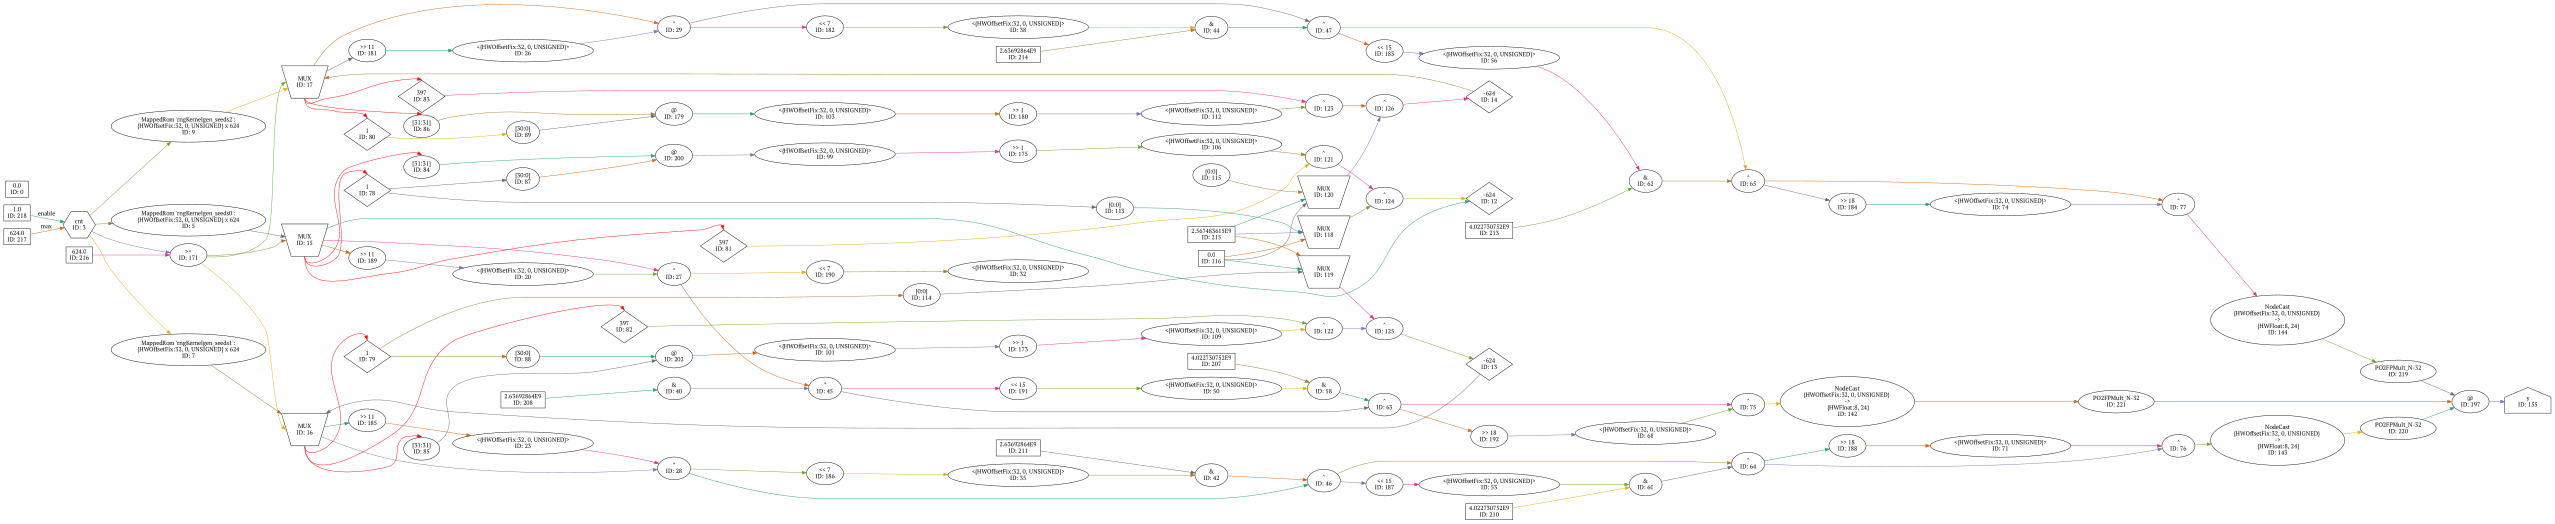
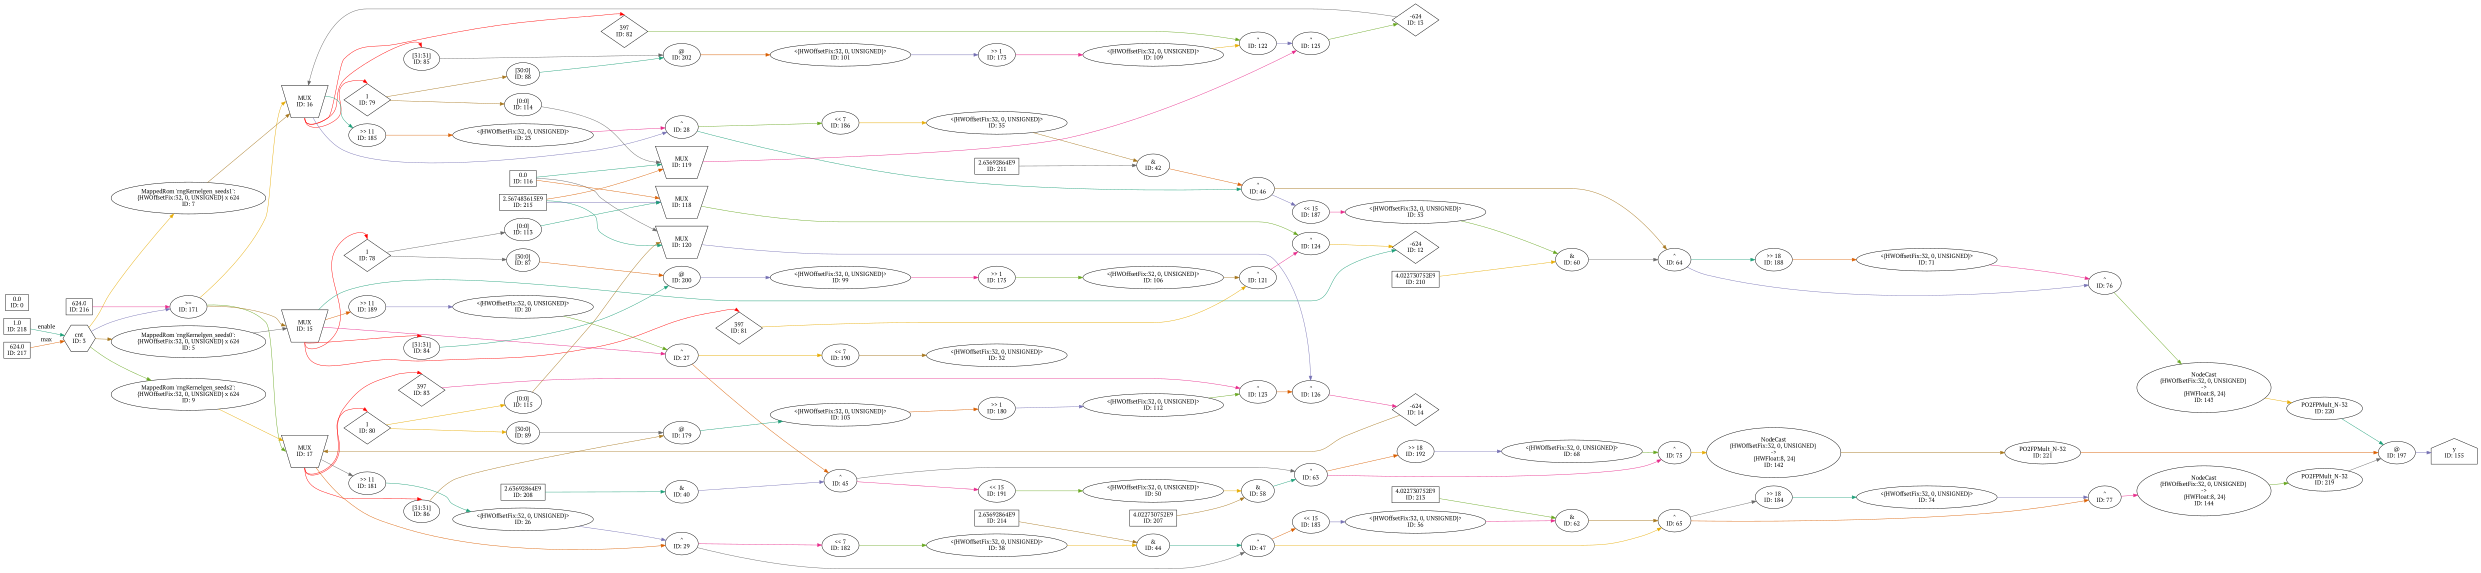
none -> (443, 415)
